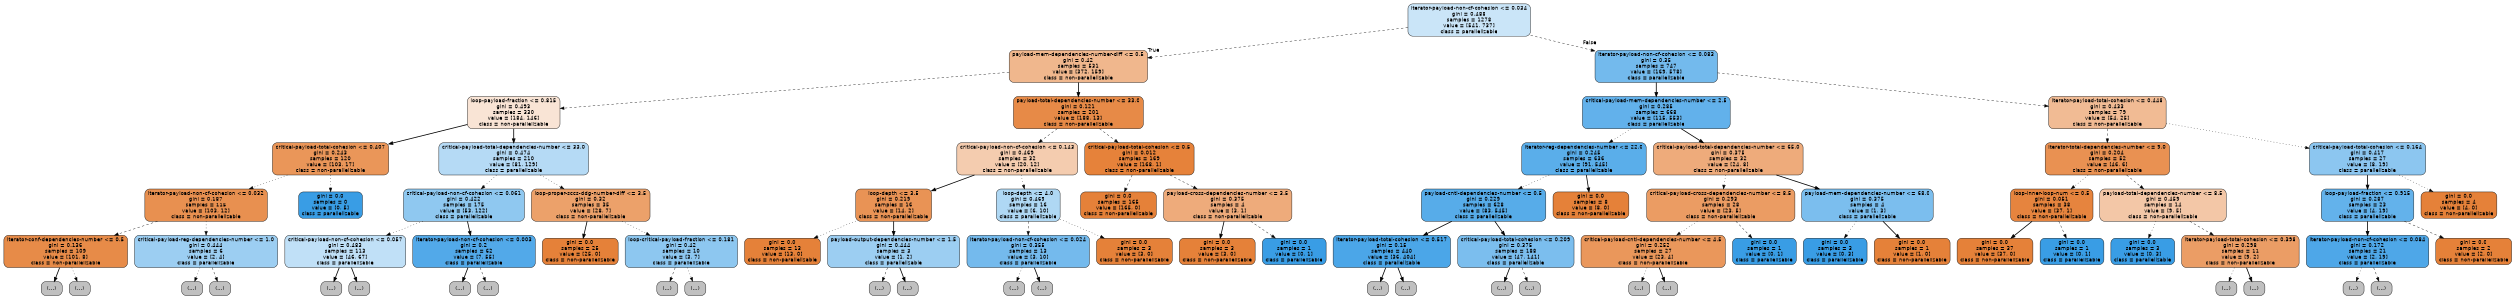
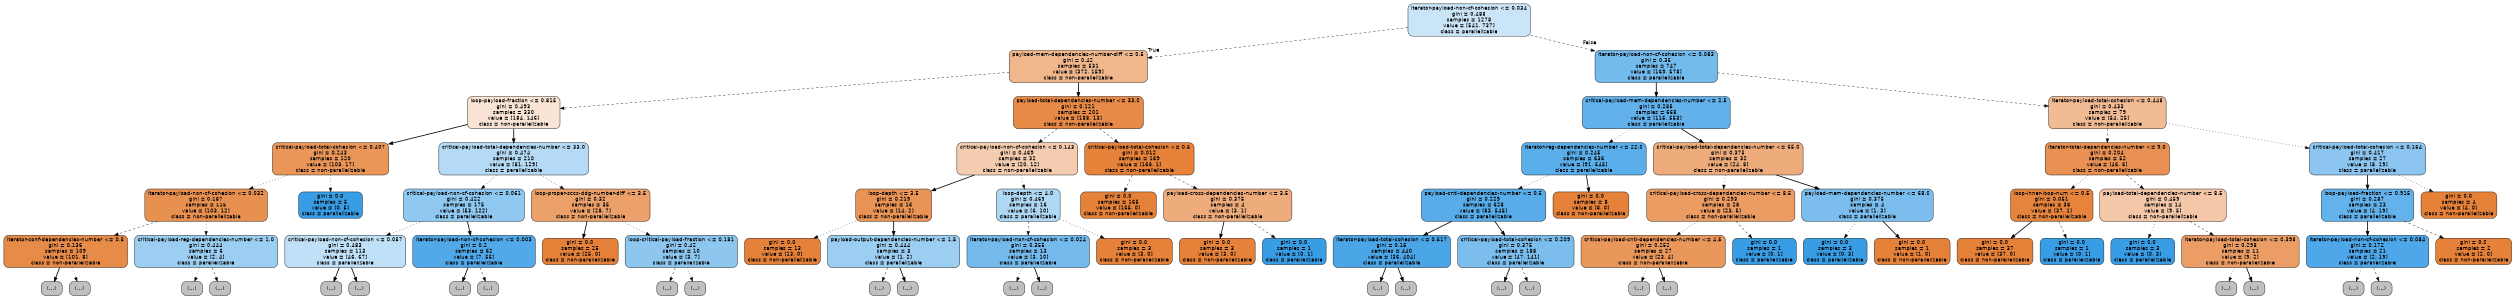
(331, 205) -> (331, 205)
